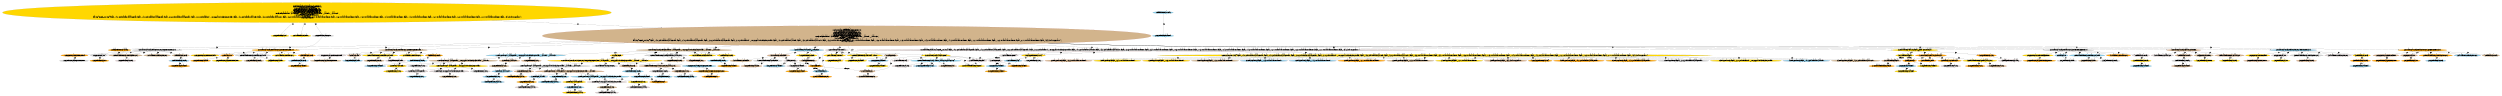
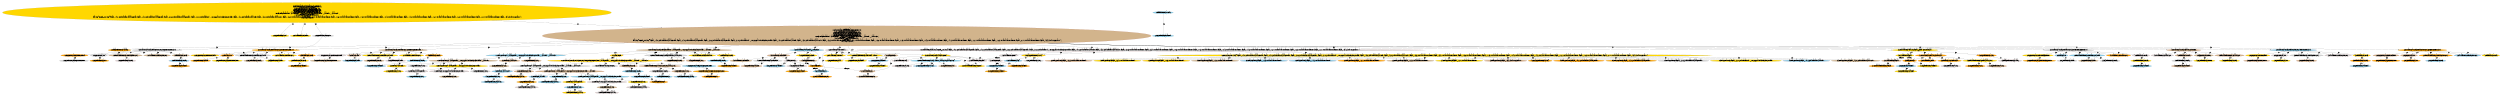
(2491, 55) -> (2491, 55)
(299, 61) -> (299, 61)
(815, 69) -> (815, 69)
